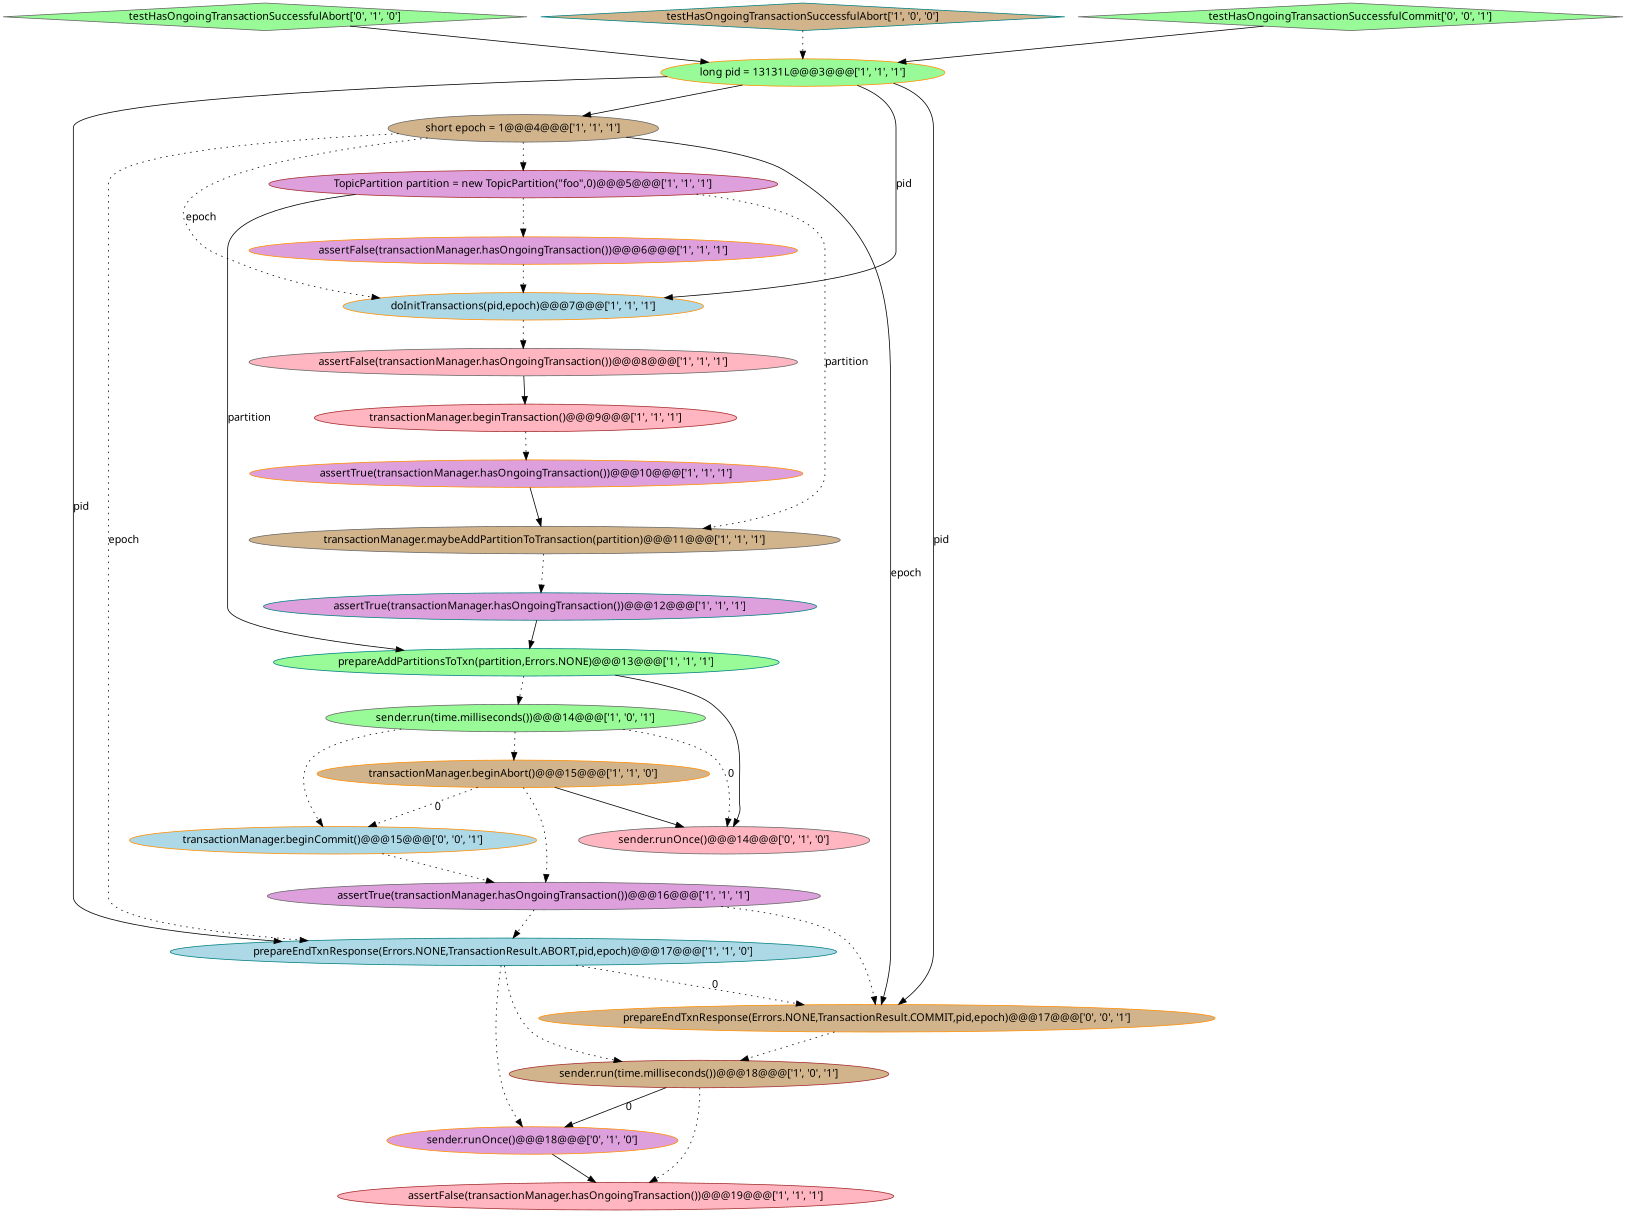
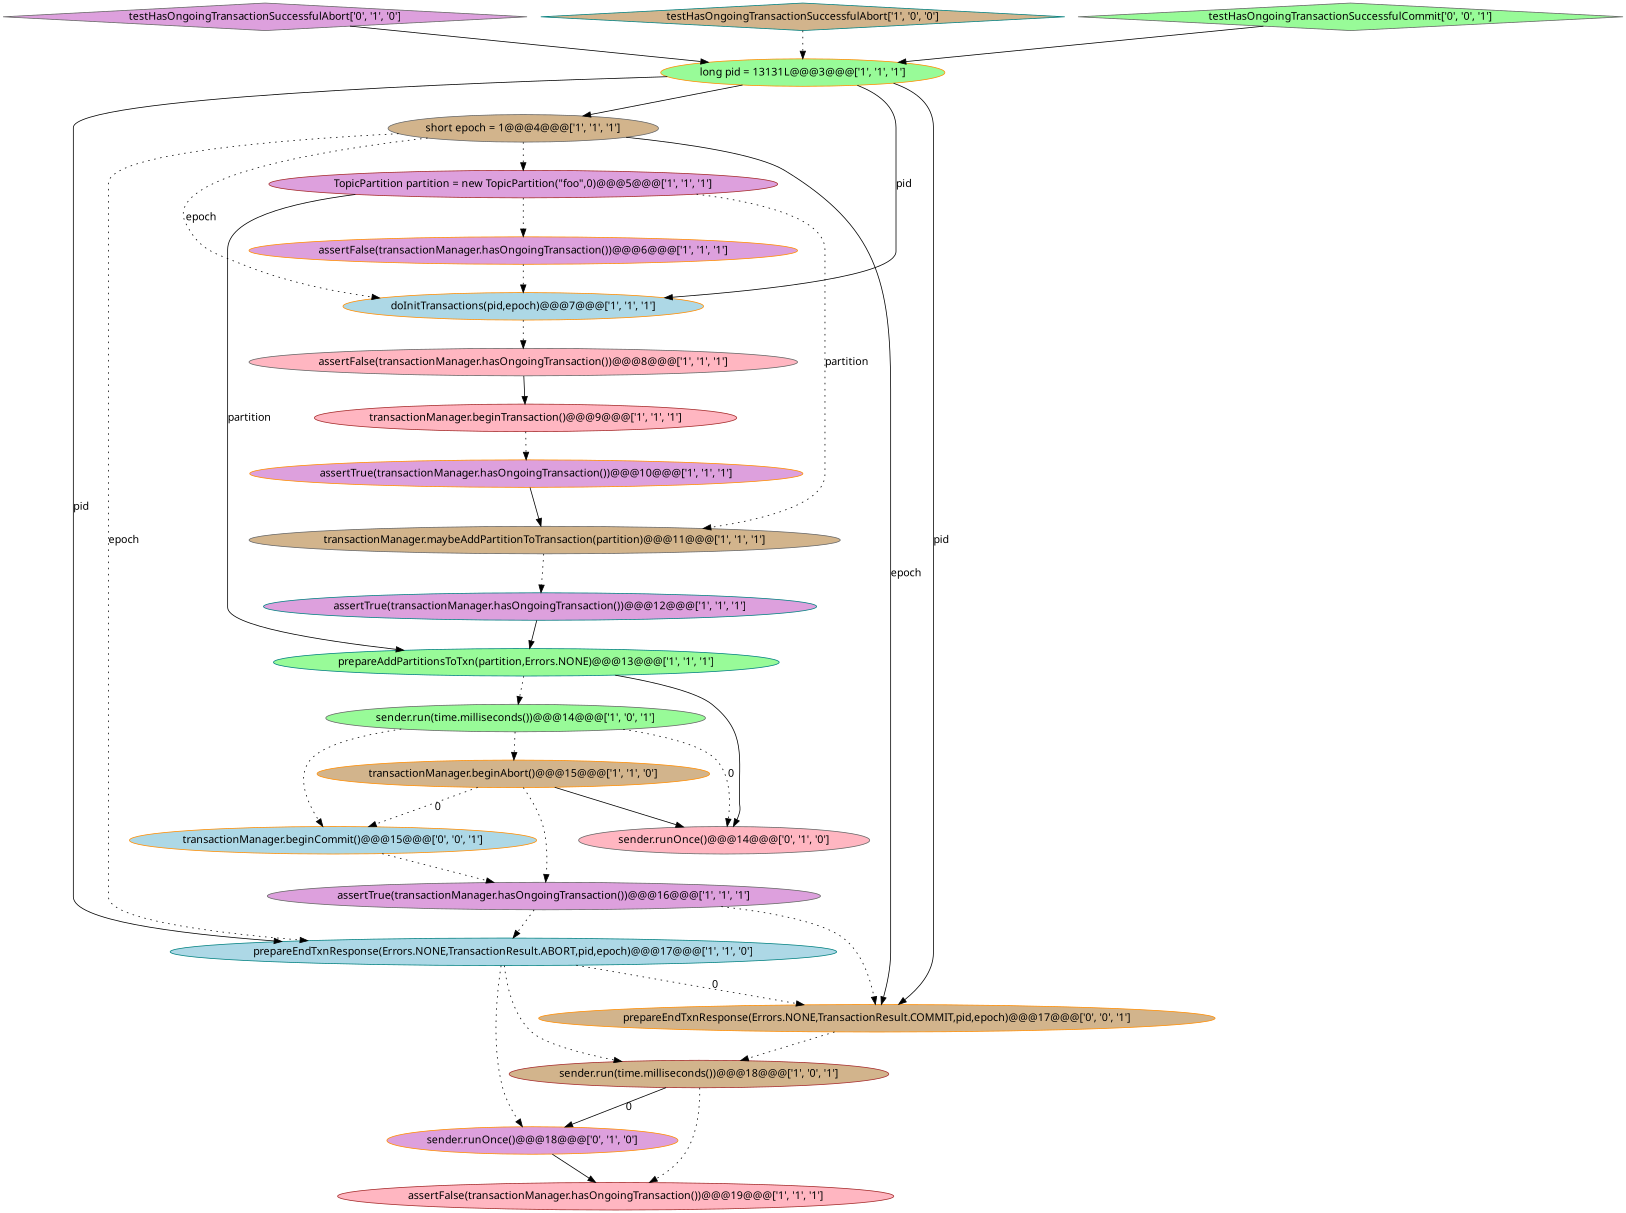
(265, 17) -> (265, 17)
